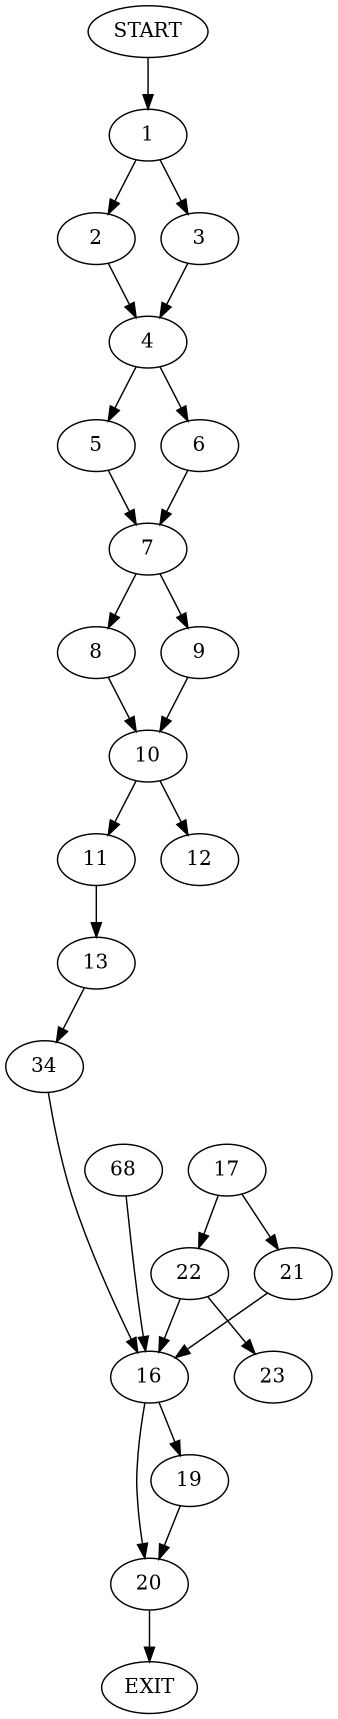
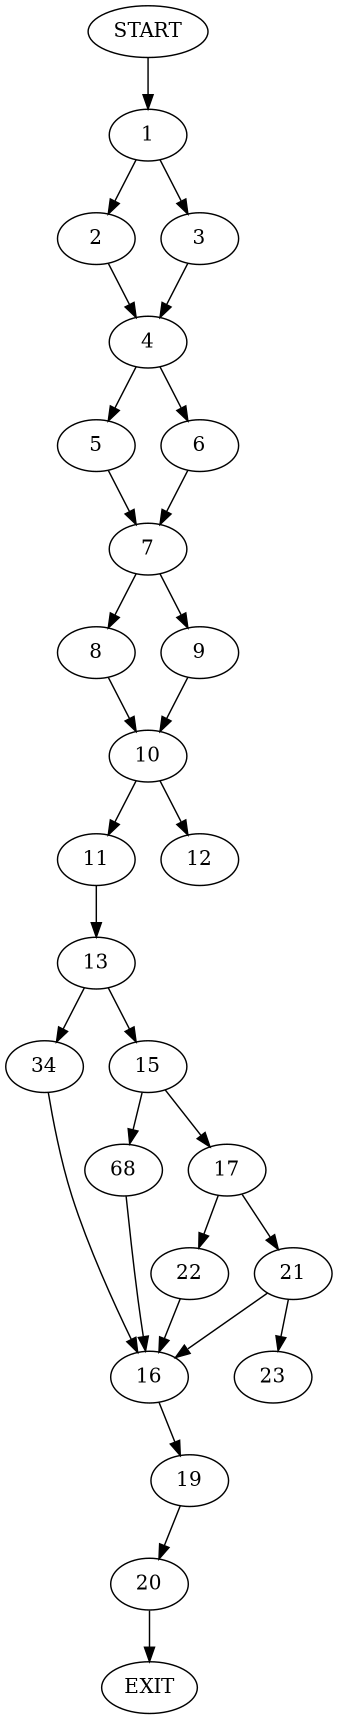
none -> (148, 1067)
(222, 1314) -> (285, 1318)
(137, 1473) -> none
